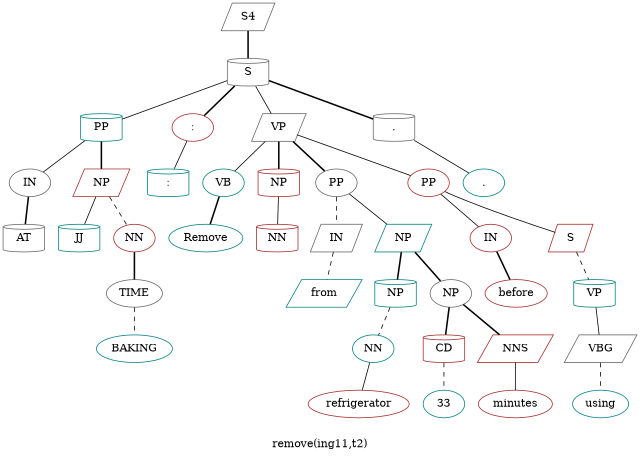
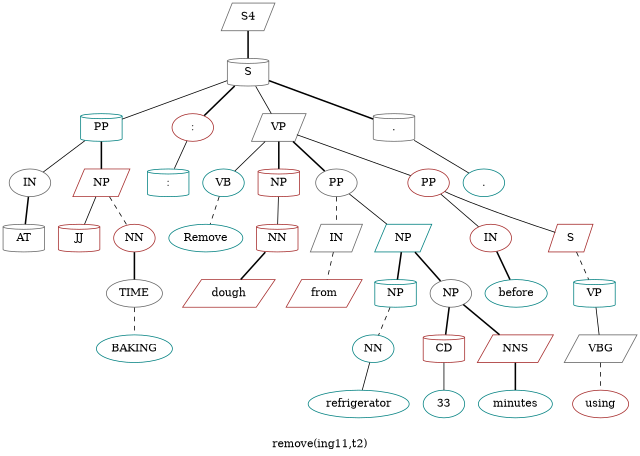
(215, 210) -> (215, 210)
(79, 238) -> (79, 238)
none -> (229, 293)
(324, 293) -> (324, 293)
(516, 293) -> (516, 293)
(444, 376) -> (444, 376)
(515, 376) -> (515, 376)
(359, 404) -> (359, 404)
(515, 404) -> (515, 404)
(601, 404) -> (601, 404)
